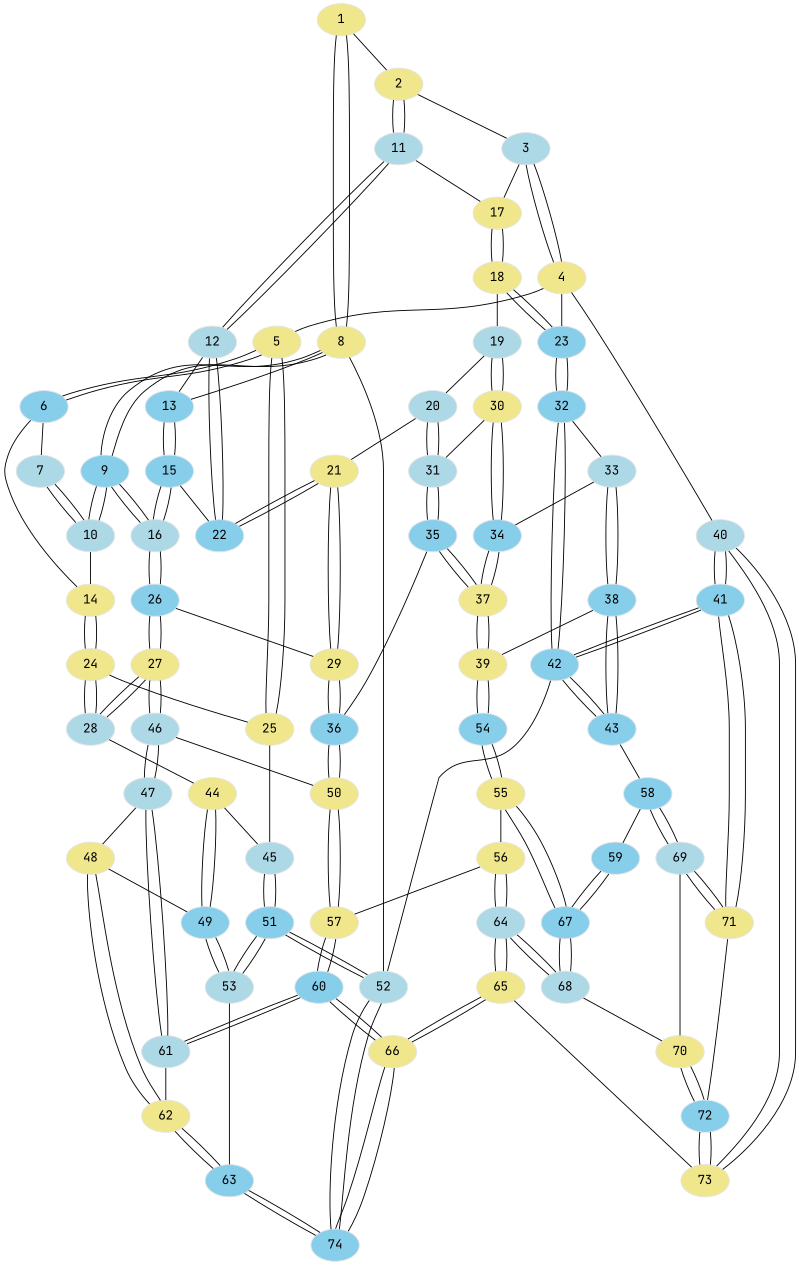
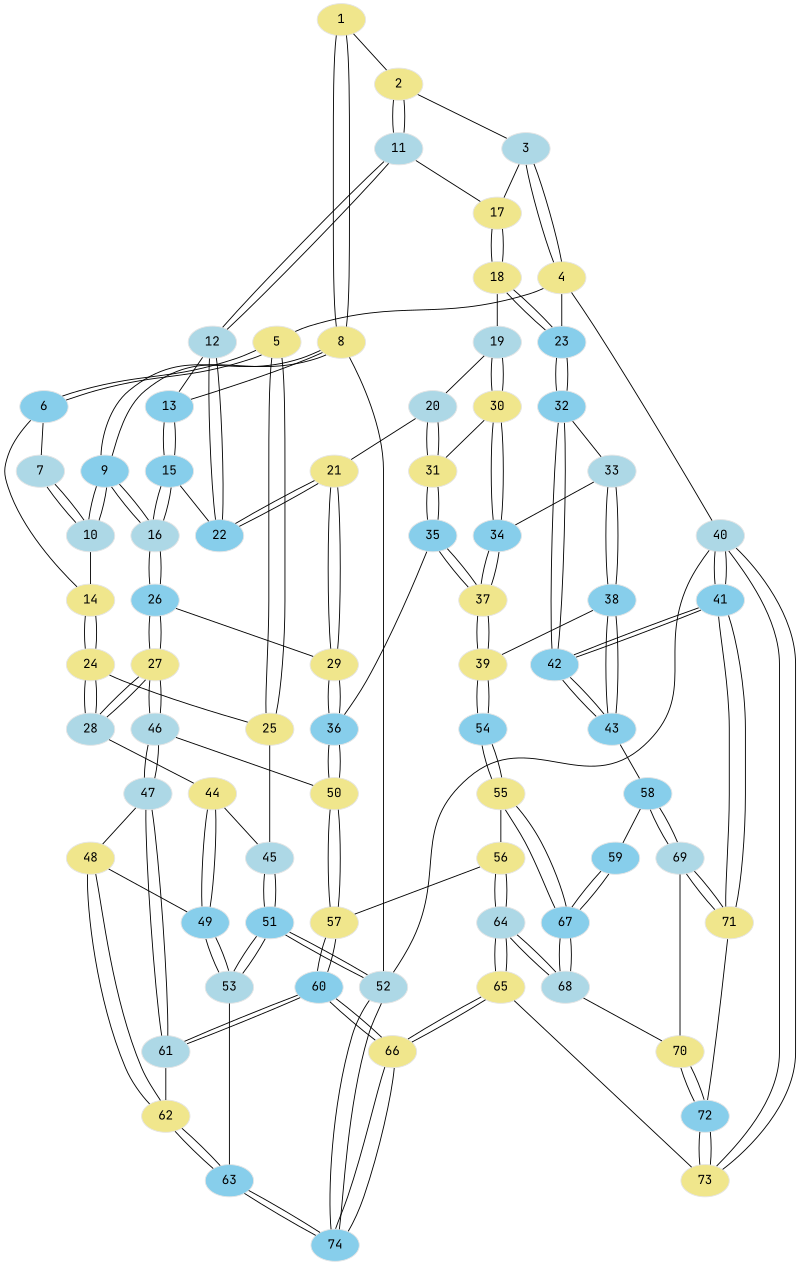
(433, 471) -> (433, 471)
(434, 797) -> (556, 762)
